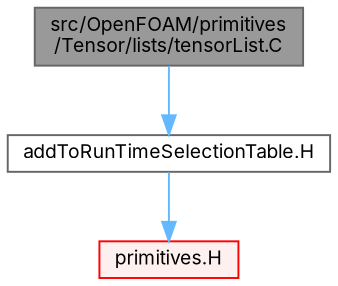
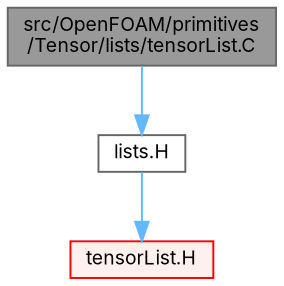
(169, 153) -> (142, 153)
(169, 260) -> (142, 260)
